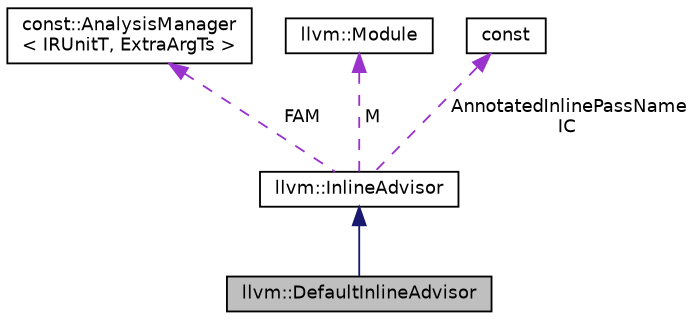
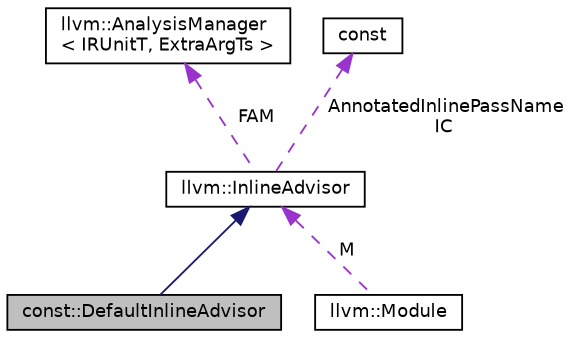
(130, 36) -> (168, 36)
(359, 122) -> (334, 258)
(359, 294) -> (144, 312)
